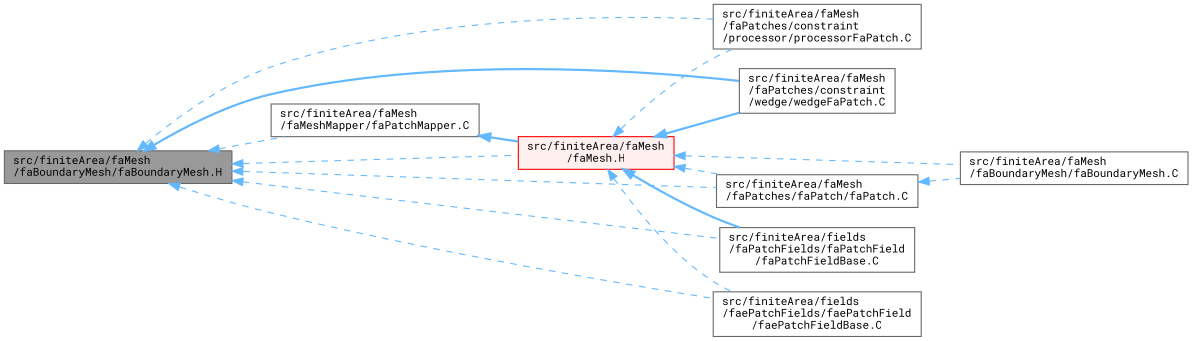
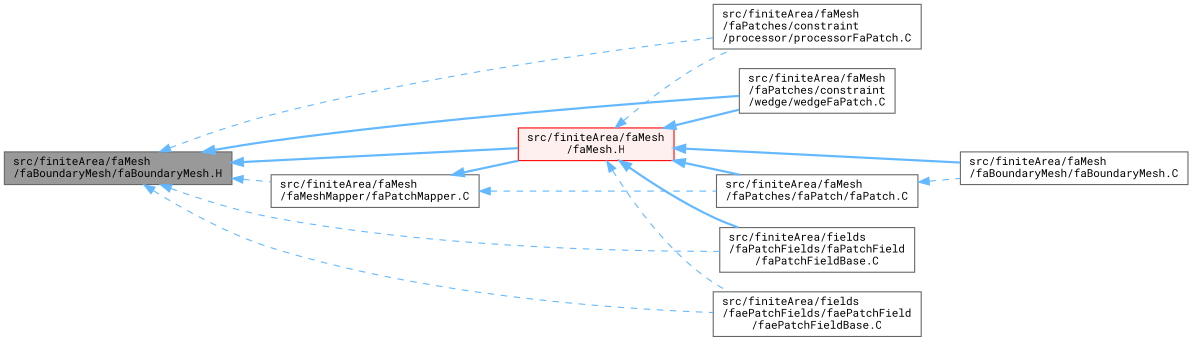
(381, 159) -> (381, 155)
(823, 160) -> (823, 156)
(704, 172) -> (712, 169)
(480, 180) -> (603, 191)
